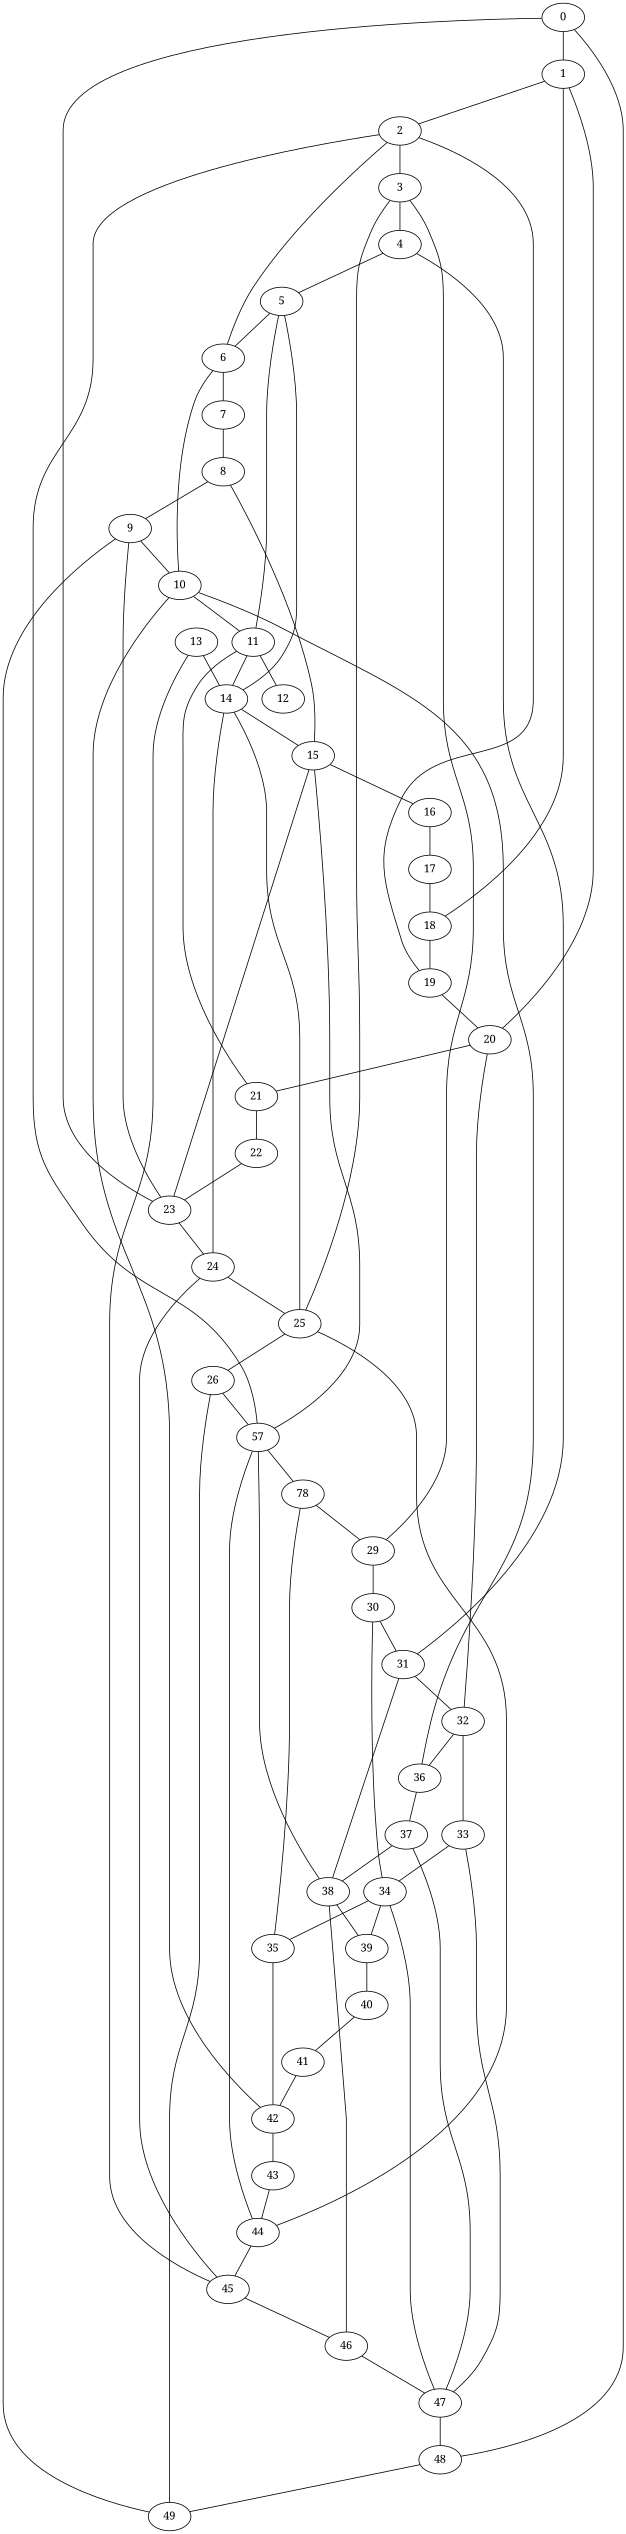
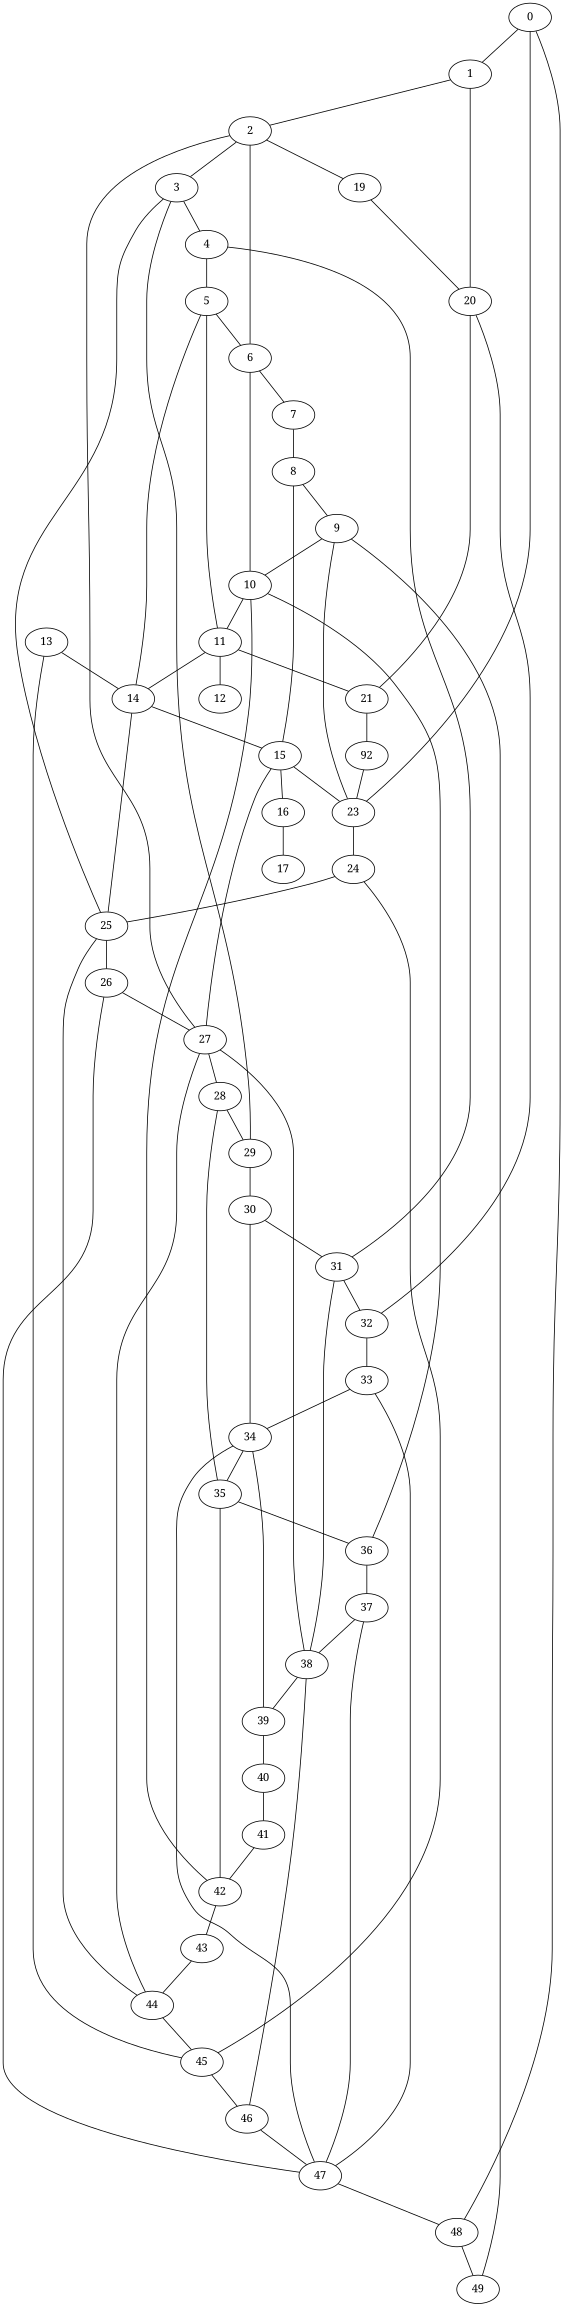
(430, 926) -> none
(213, 983) -> none
(256, 1153) -> (367, 756)
(258, 1437) -> (205, 1040)
(303, 1494) -> (220, 1097)
(441, 1750) -> (288, 1521)
(200, 1950) -> (3, 1679)
